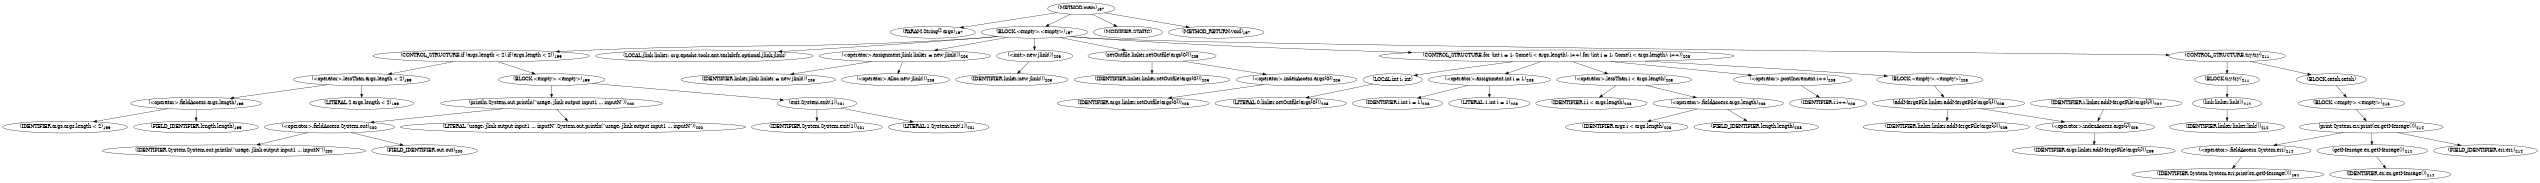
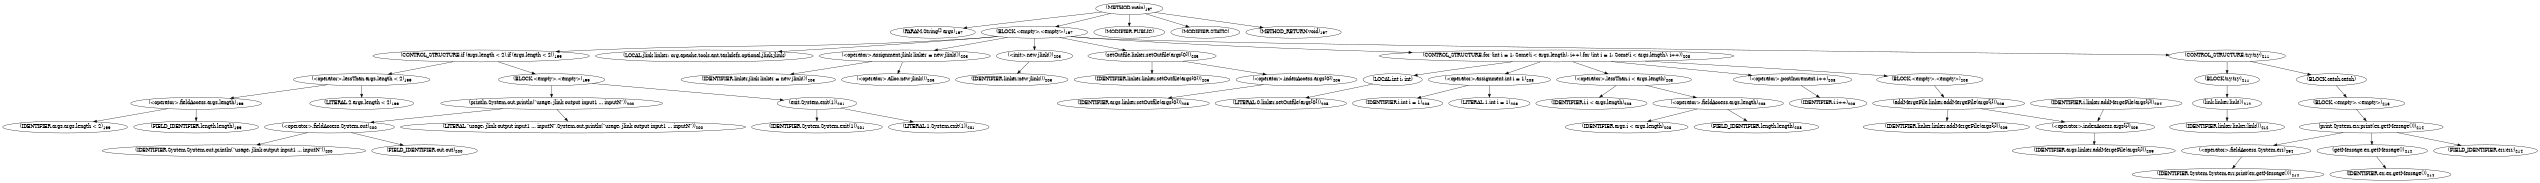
none -> (1129, 32)
(2290, 150) -> (2290, 150)
(2295, 174) -> (2295, 174)
